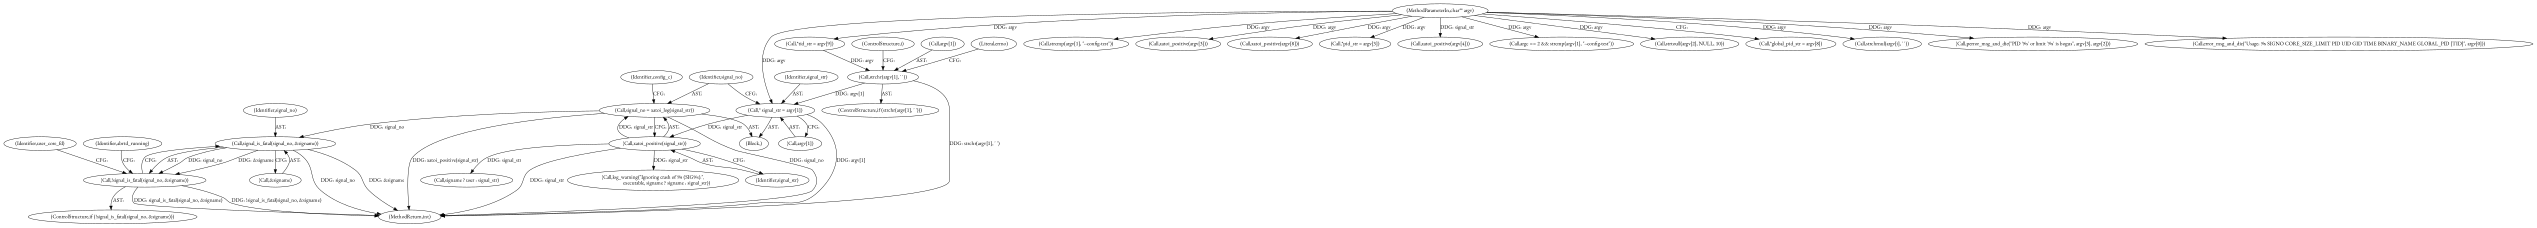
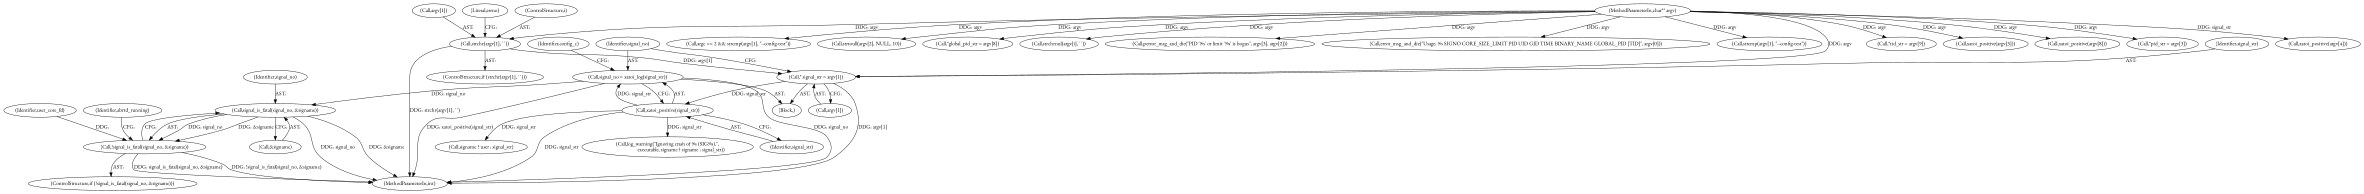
(1683, 27) -> (1177, 27)
(845, 60) -> (973, 21)
(890, 61) -> (526, 27)
(103, 160) -> (103, 127)
(410, 217) -> (410, 184)
